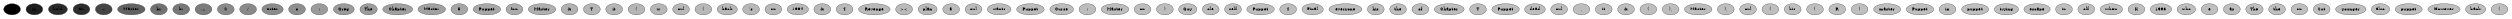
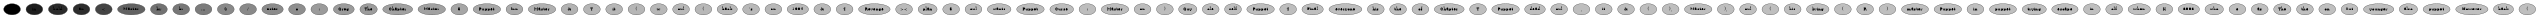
none -> (1818, 9)
(2161, 9) -> (2189, 9)
